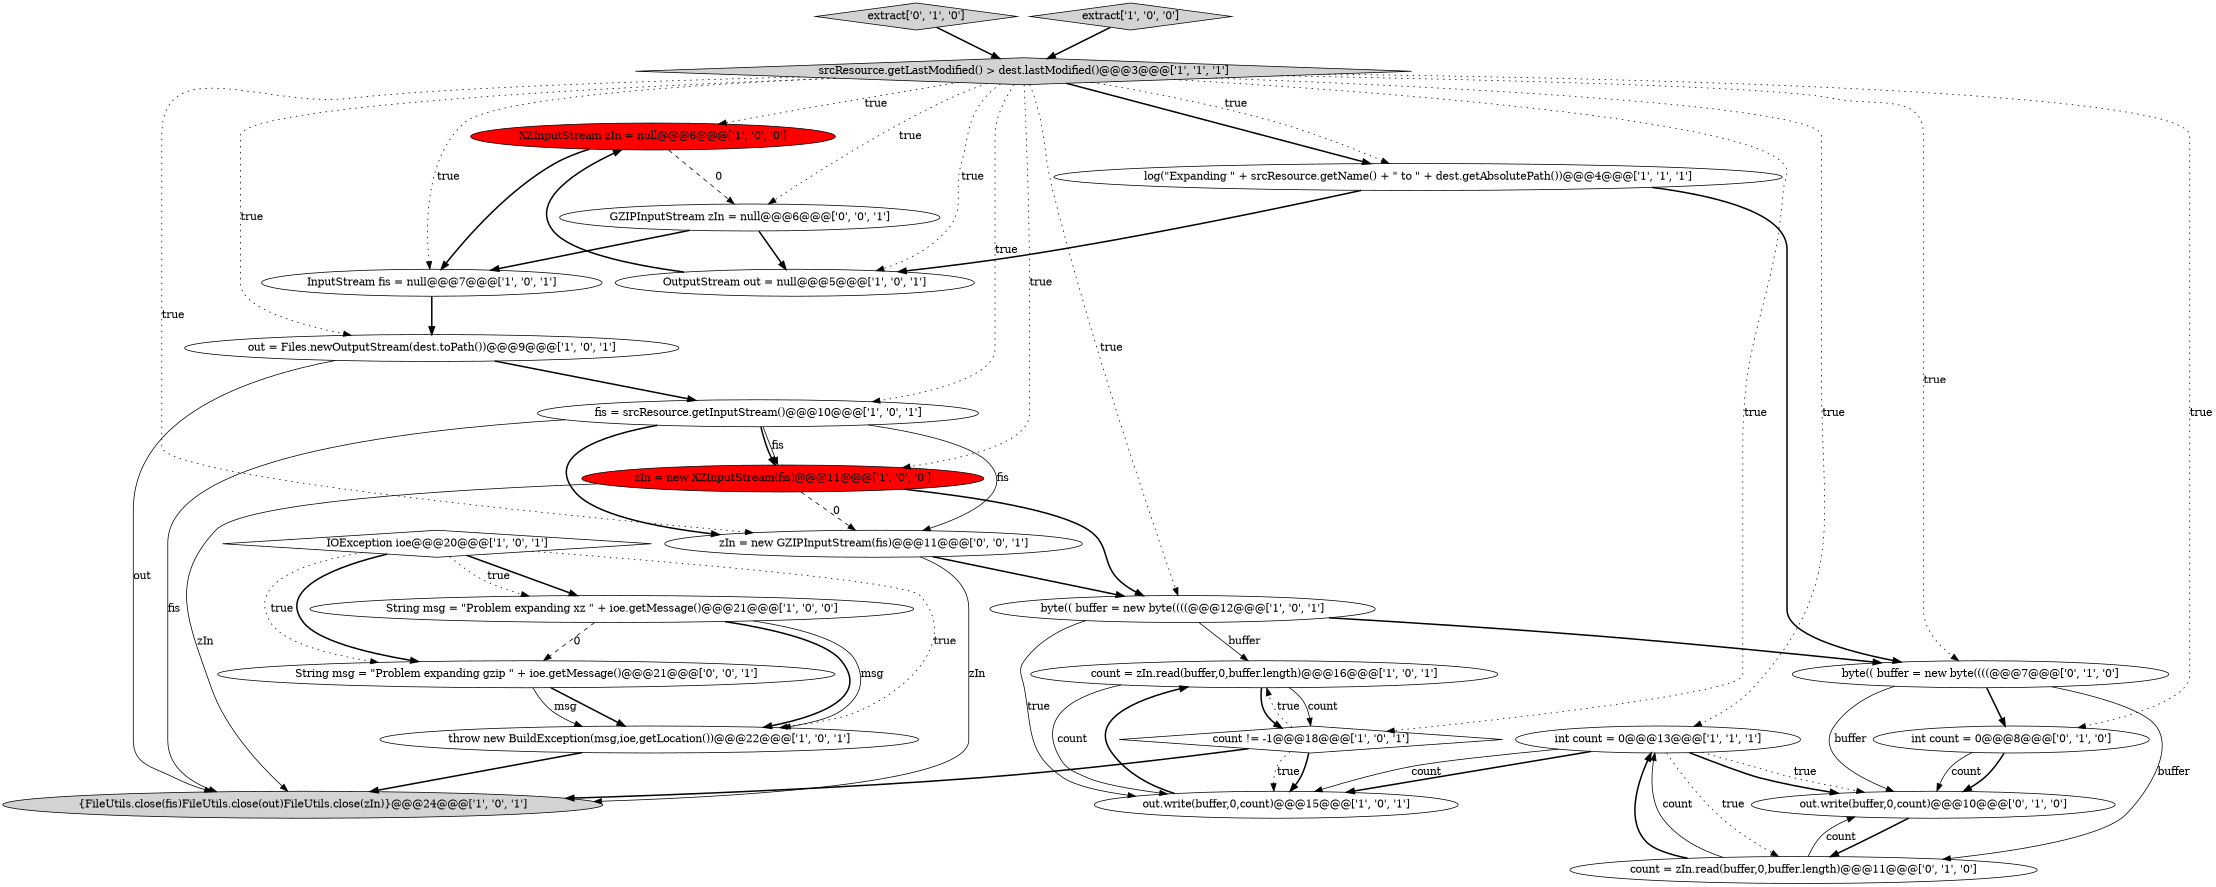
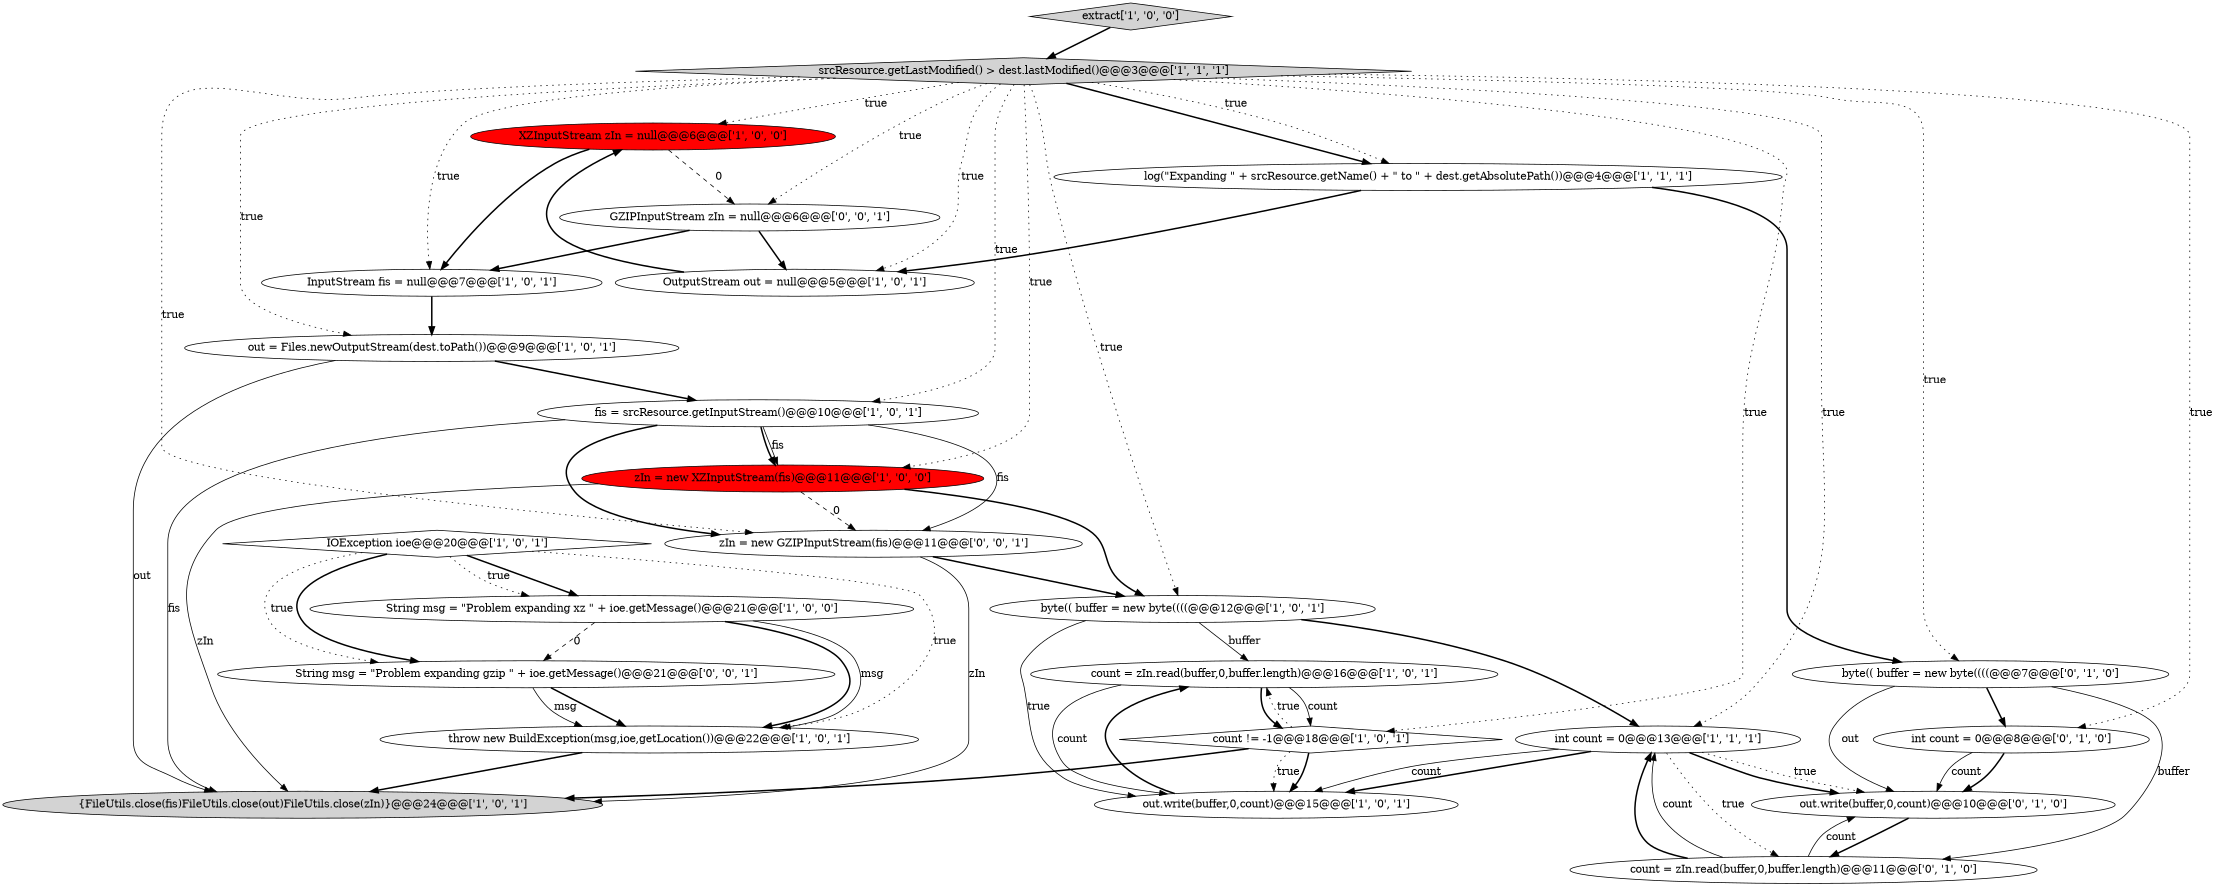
(916, 16) -> none
(1601, 636) -> (1473, 651)
(1850, 740) -> (1850, 740)
